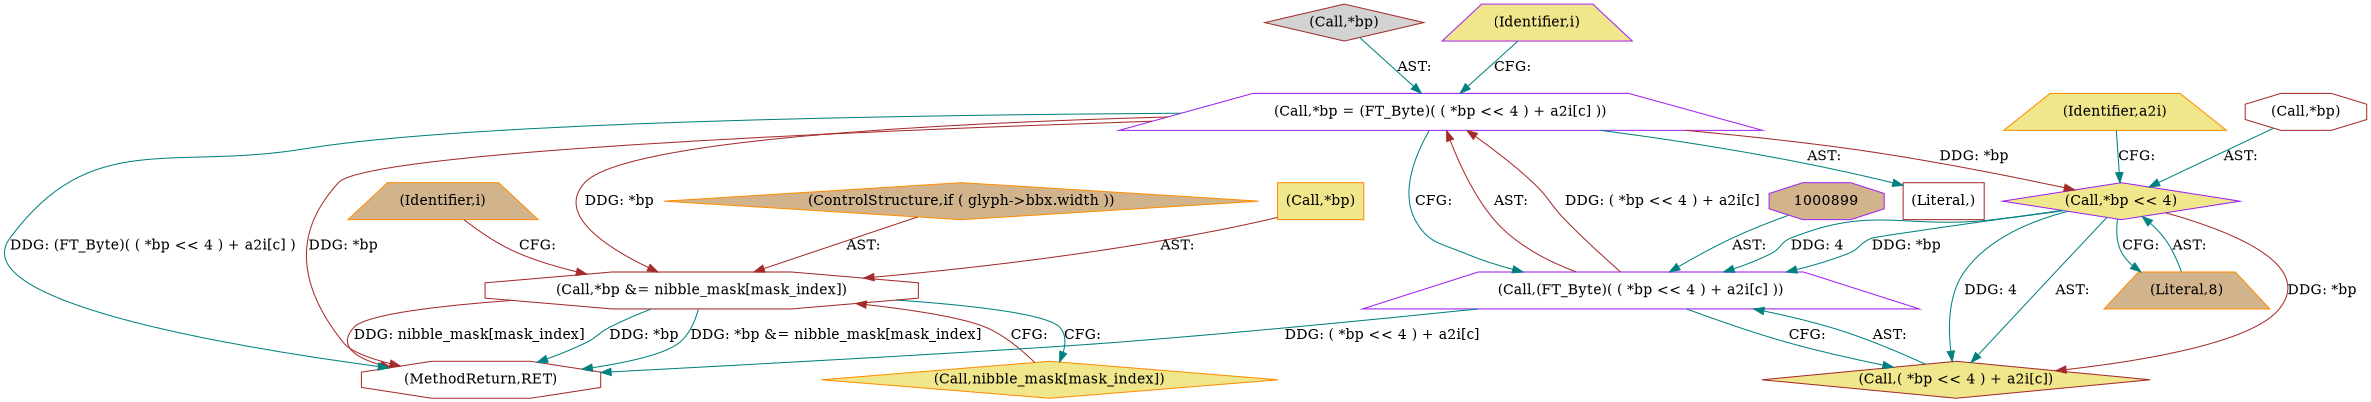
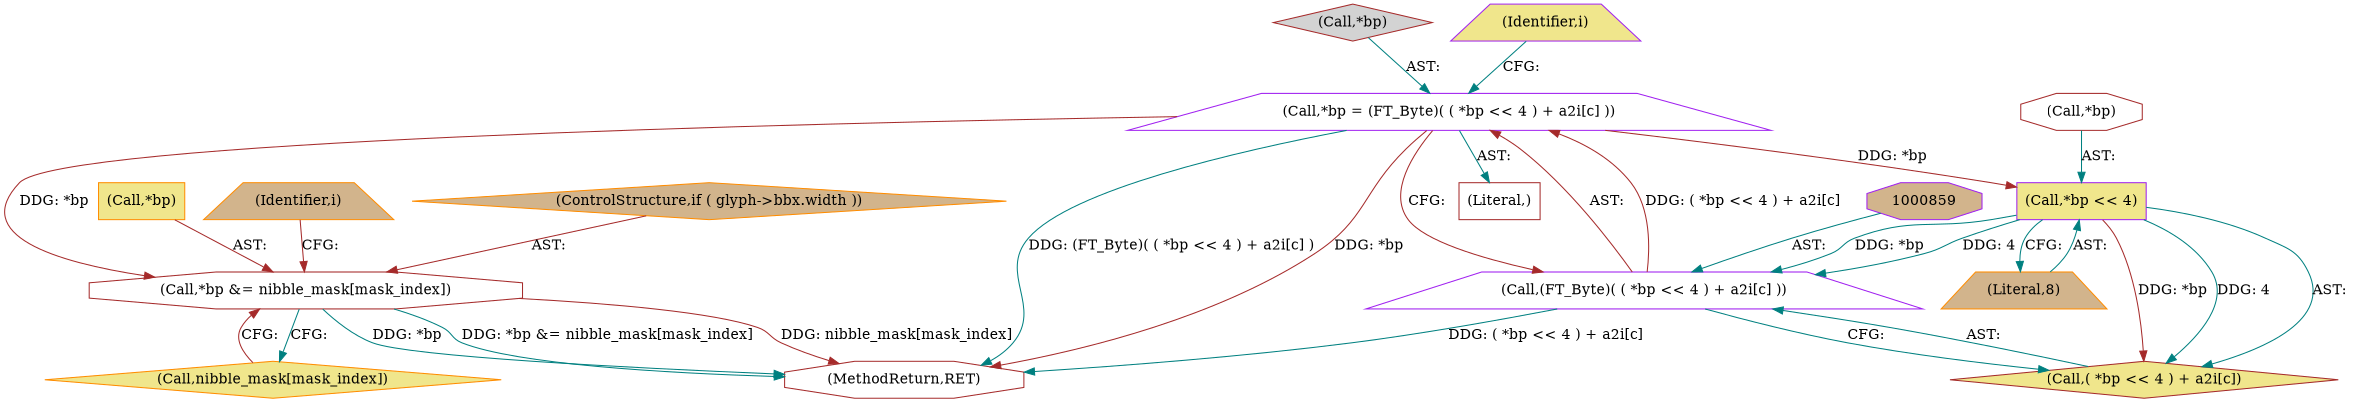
(2115, 112) -> none
(1827, 201) -> (1924, 201)
(2121, 201) -> (2082, 201)
(1420, 228) -> (1422, 232)
